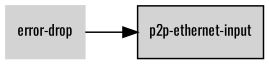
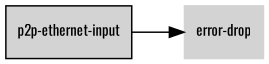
(104, 32) -> (150, 32)
